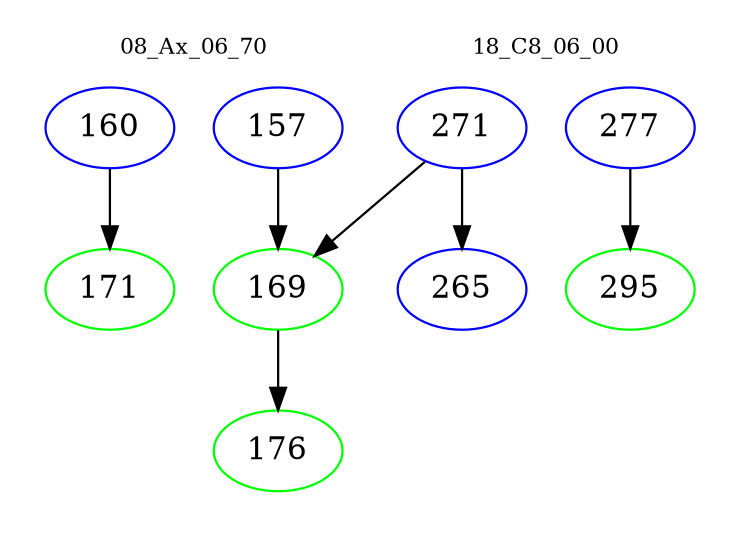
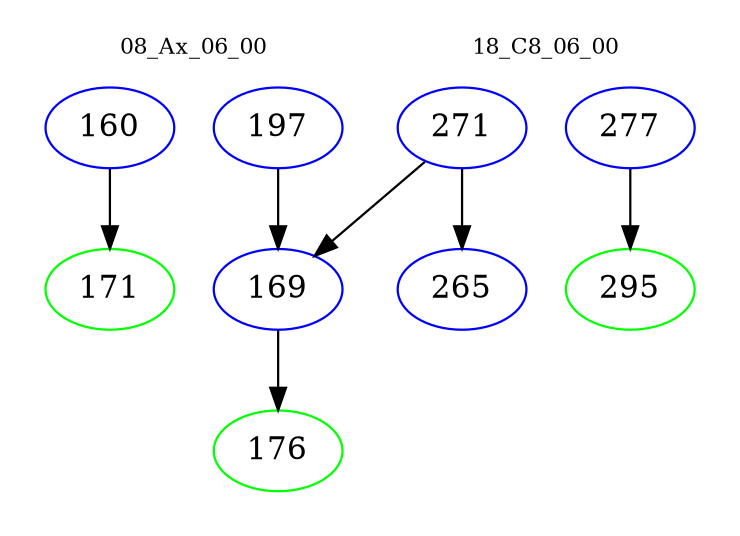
(194, 48) -> (194, 48)
(278, 128) -> (278, 128)
(278, 289) -> (278, 289)
